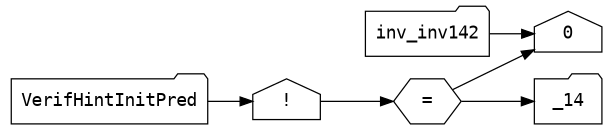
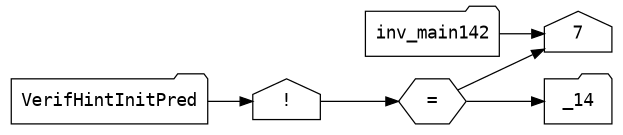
(427, 34) -> (432, 34)
(568, 34) -> (578, 34)
